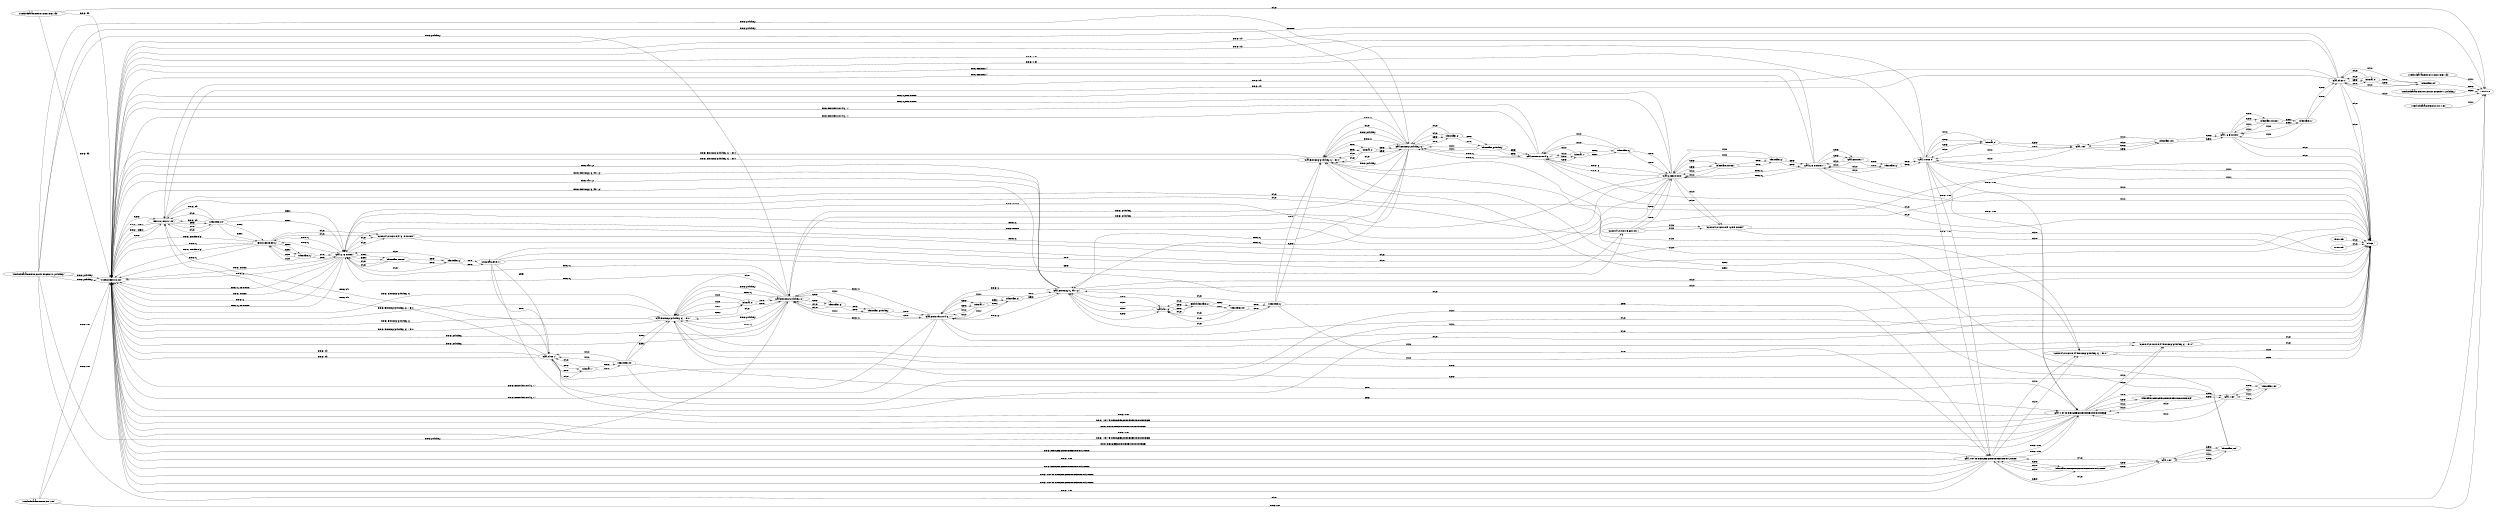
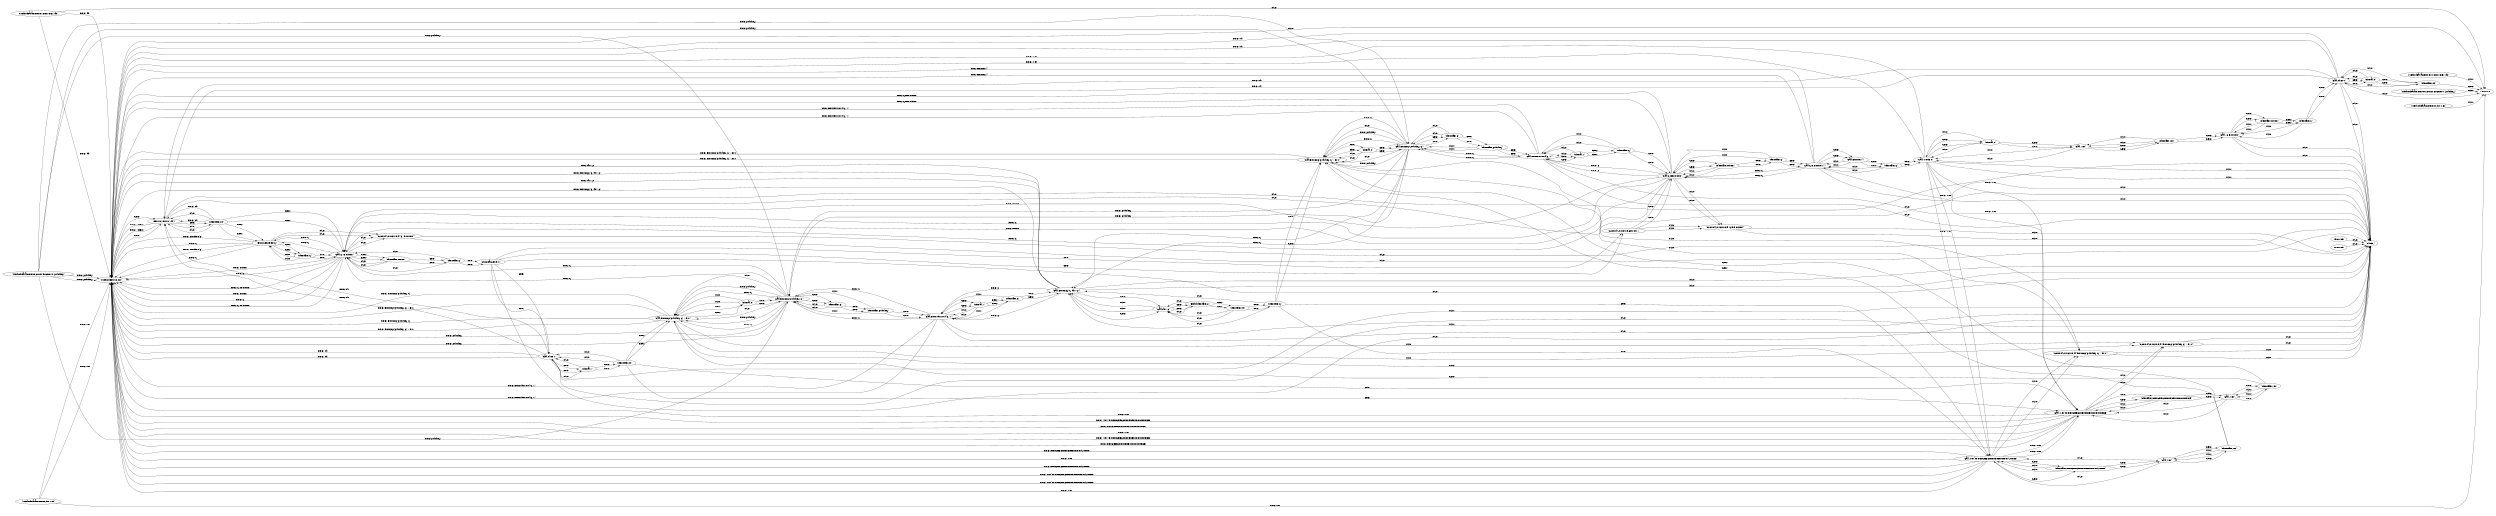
(1291, 28) -> (1291, 28)
(1362, 499) -> none
